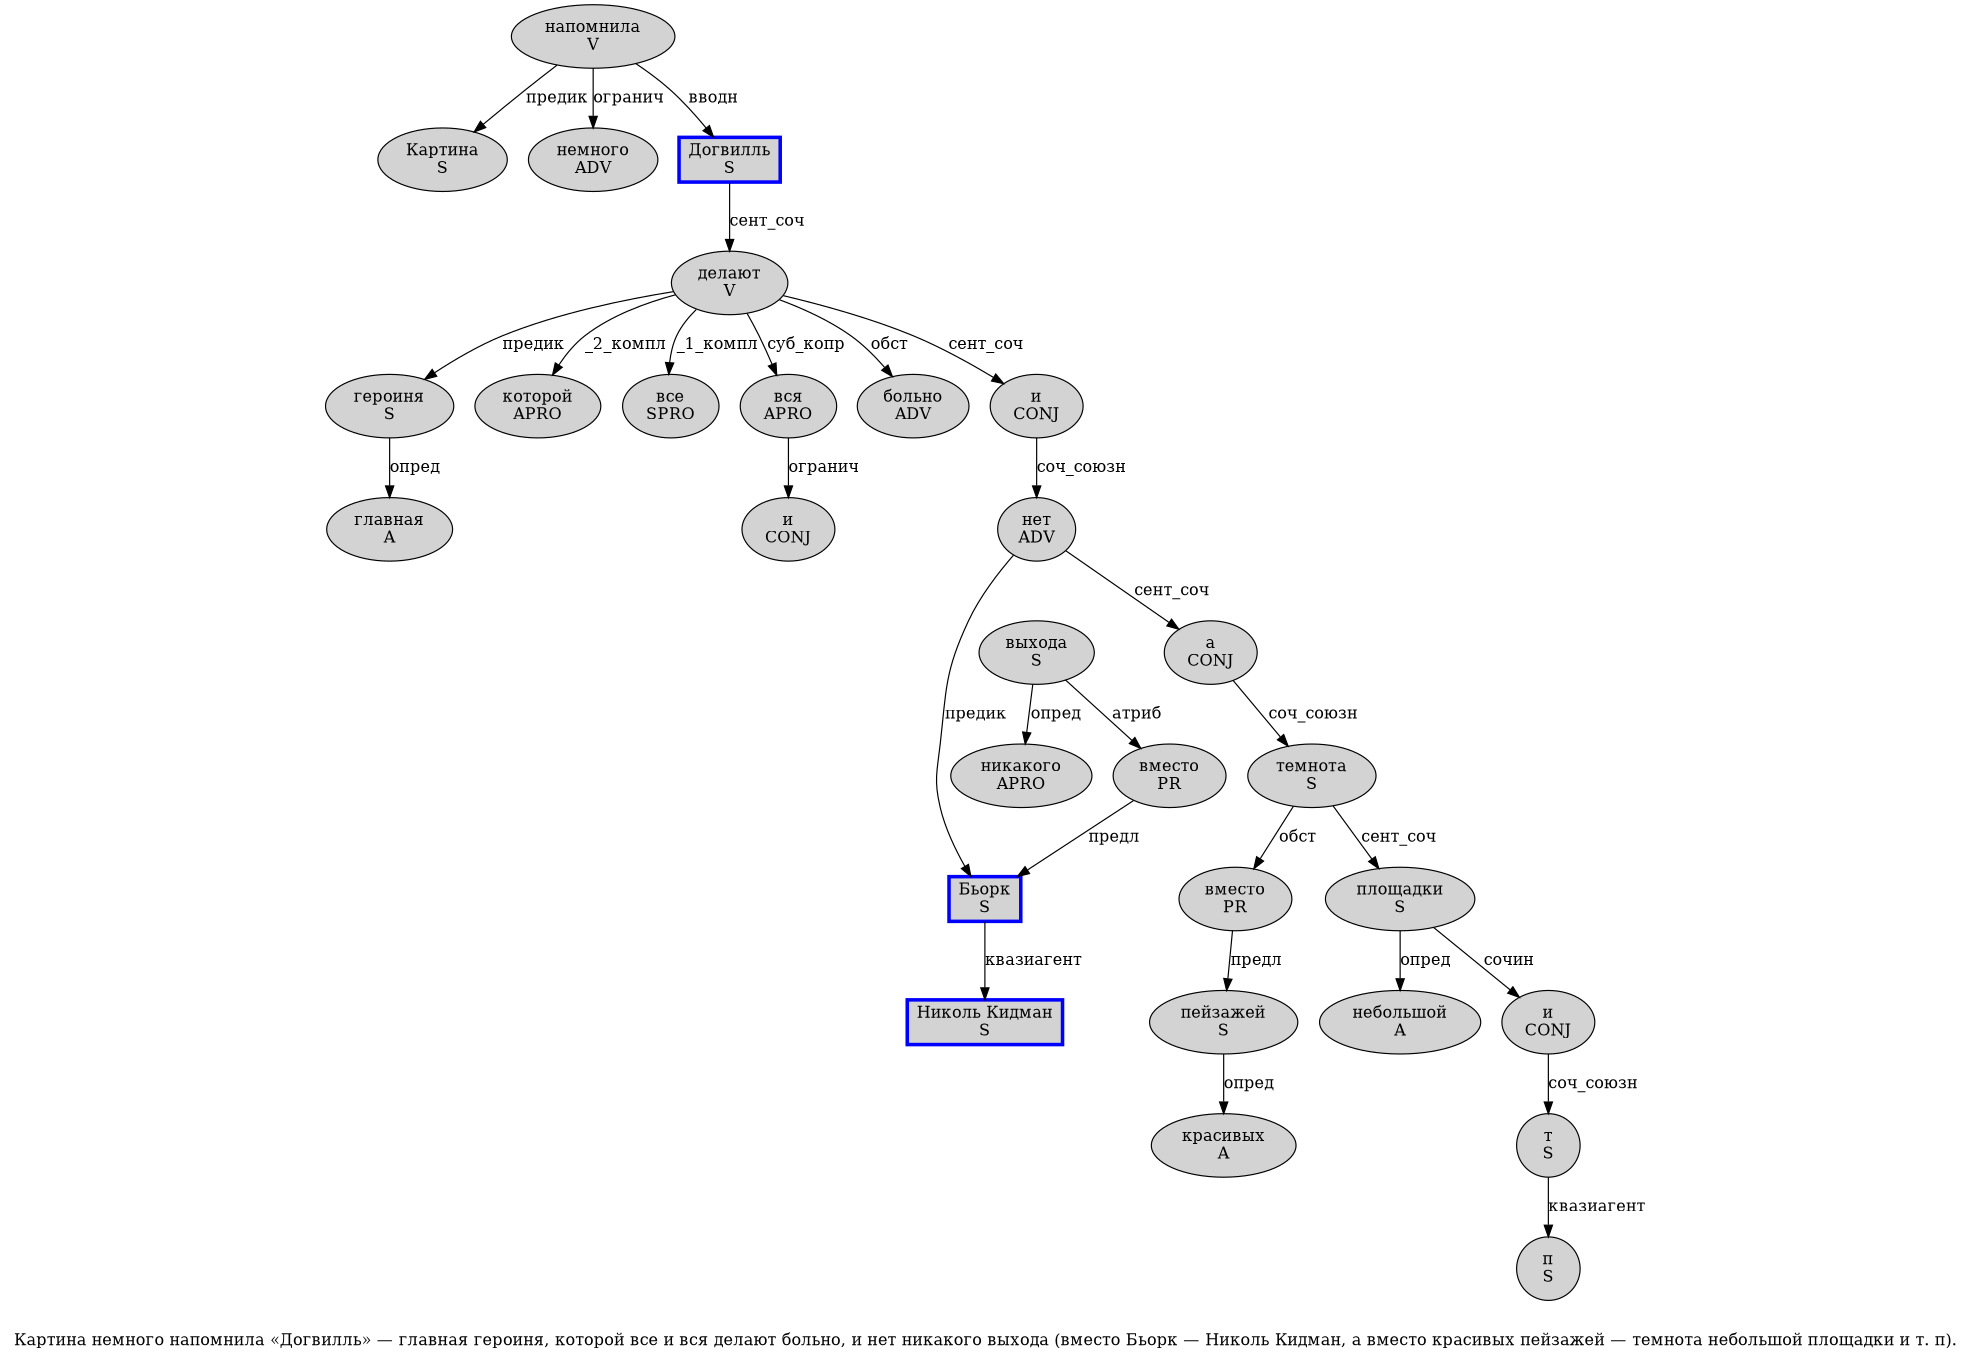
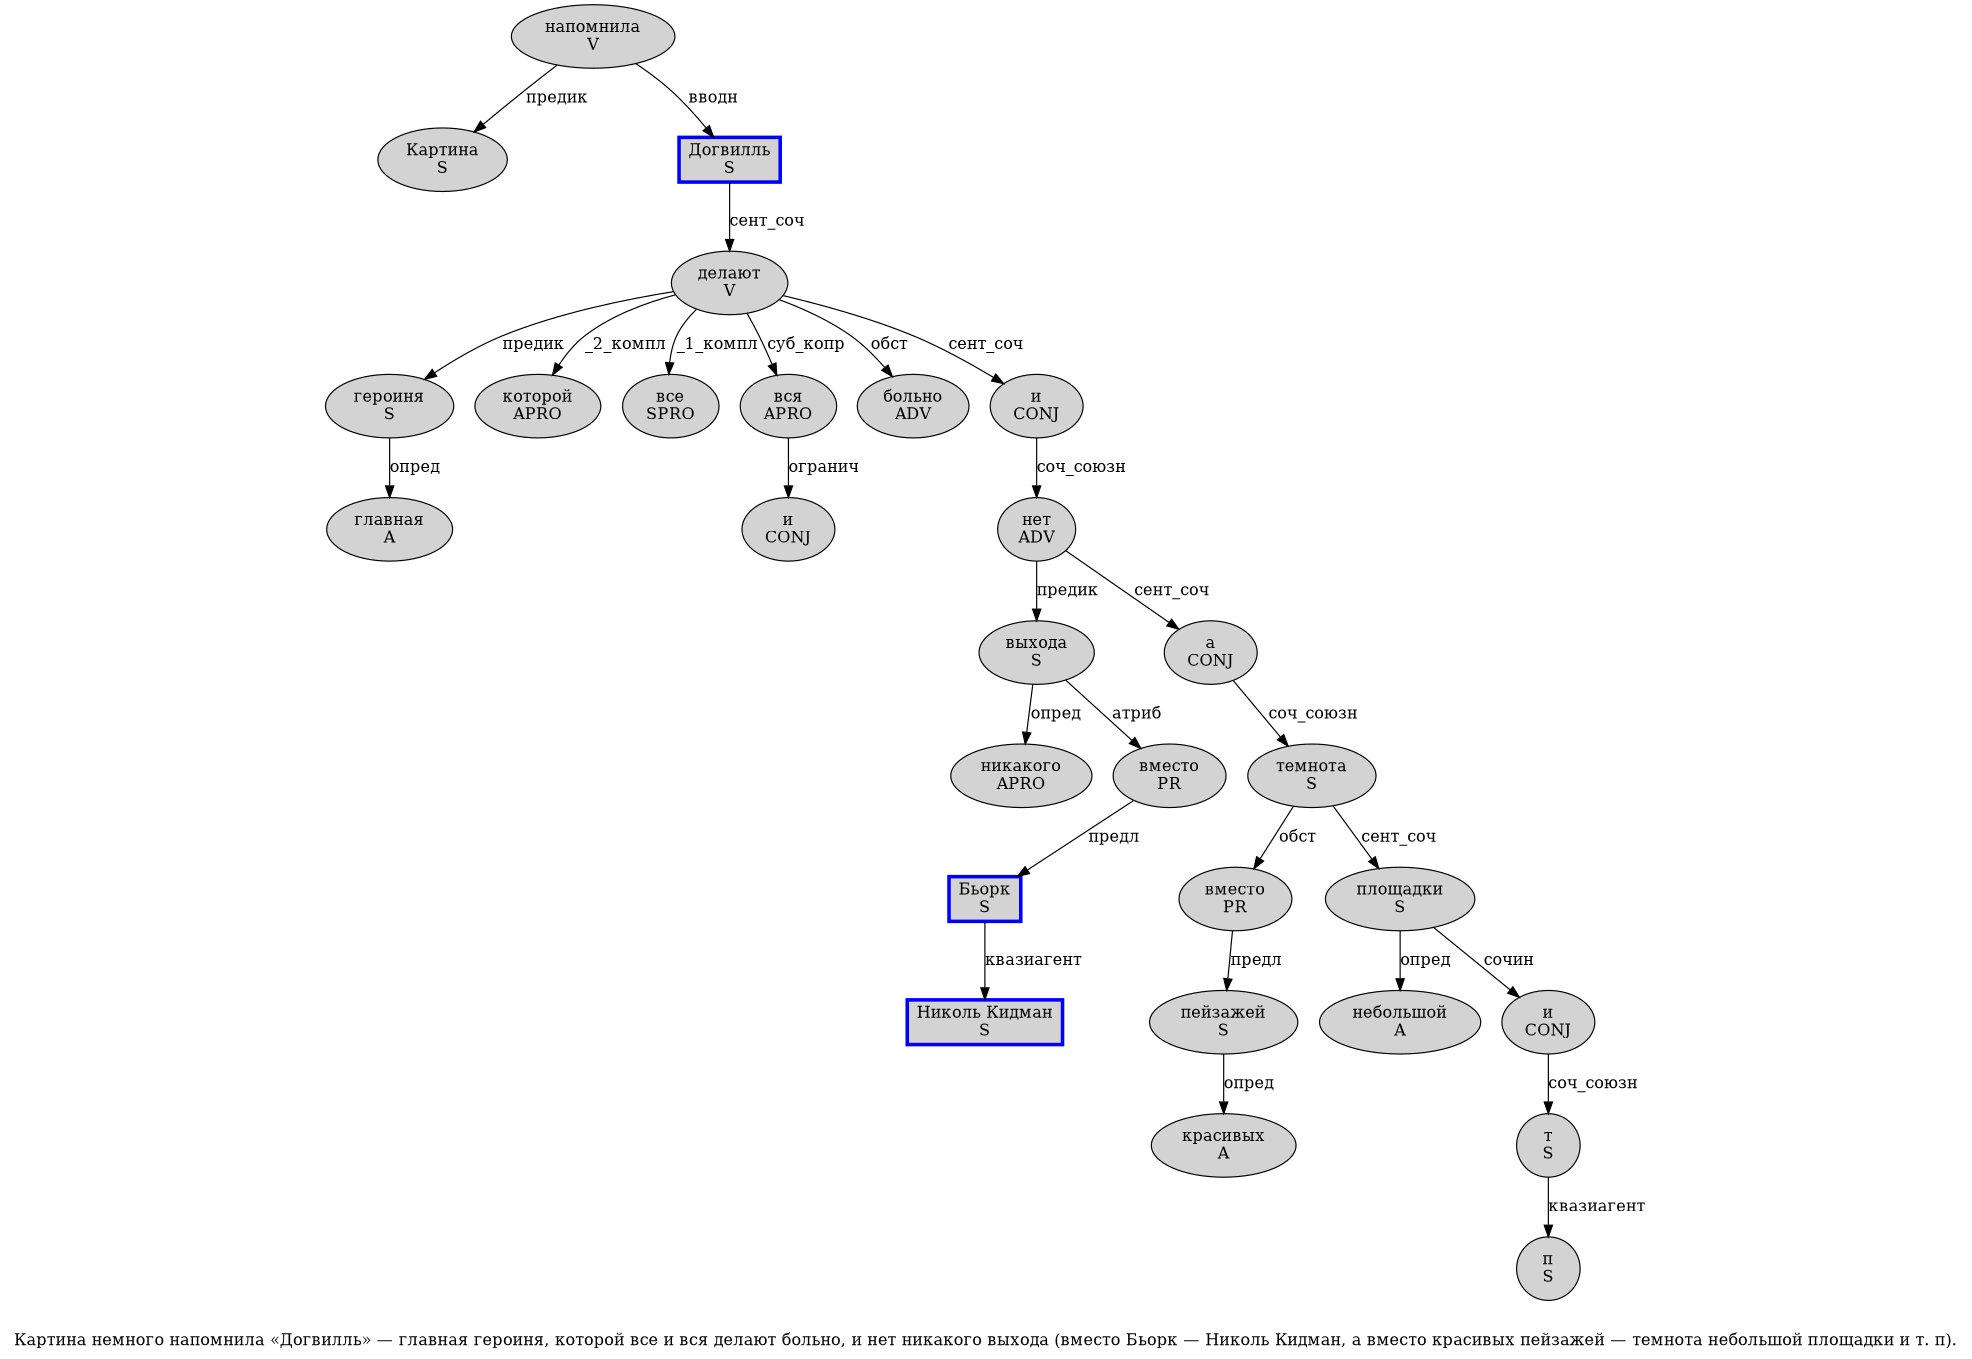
(593, 160) -> none
(944, 705) -> (1037, 585)
